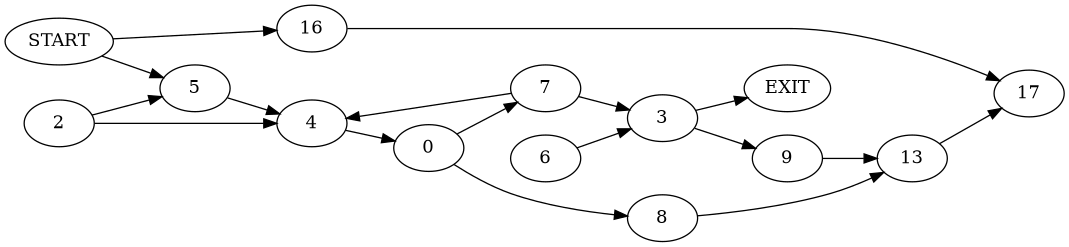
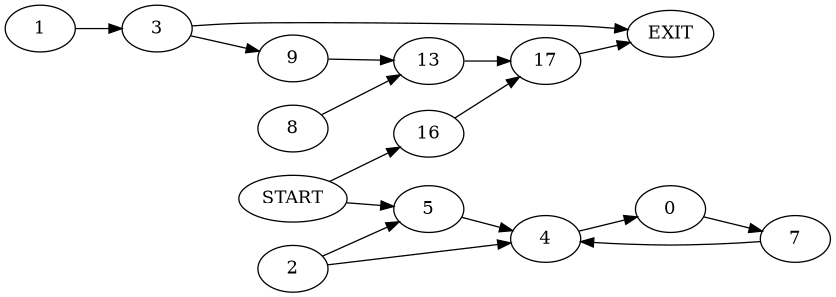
none -> (598, 50)
(598, 102) -> none
(546, 158) -> (40, 29)
(531, 200) -> none
